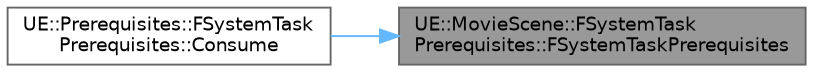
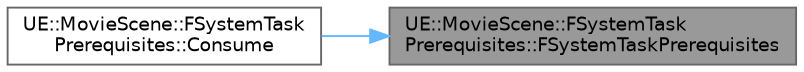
(169, 36) -> (164, 36)
